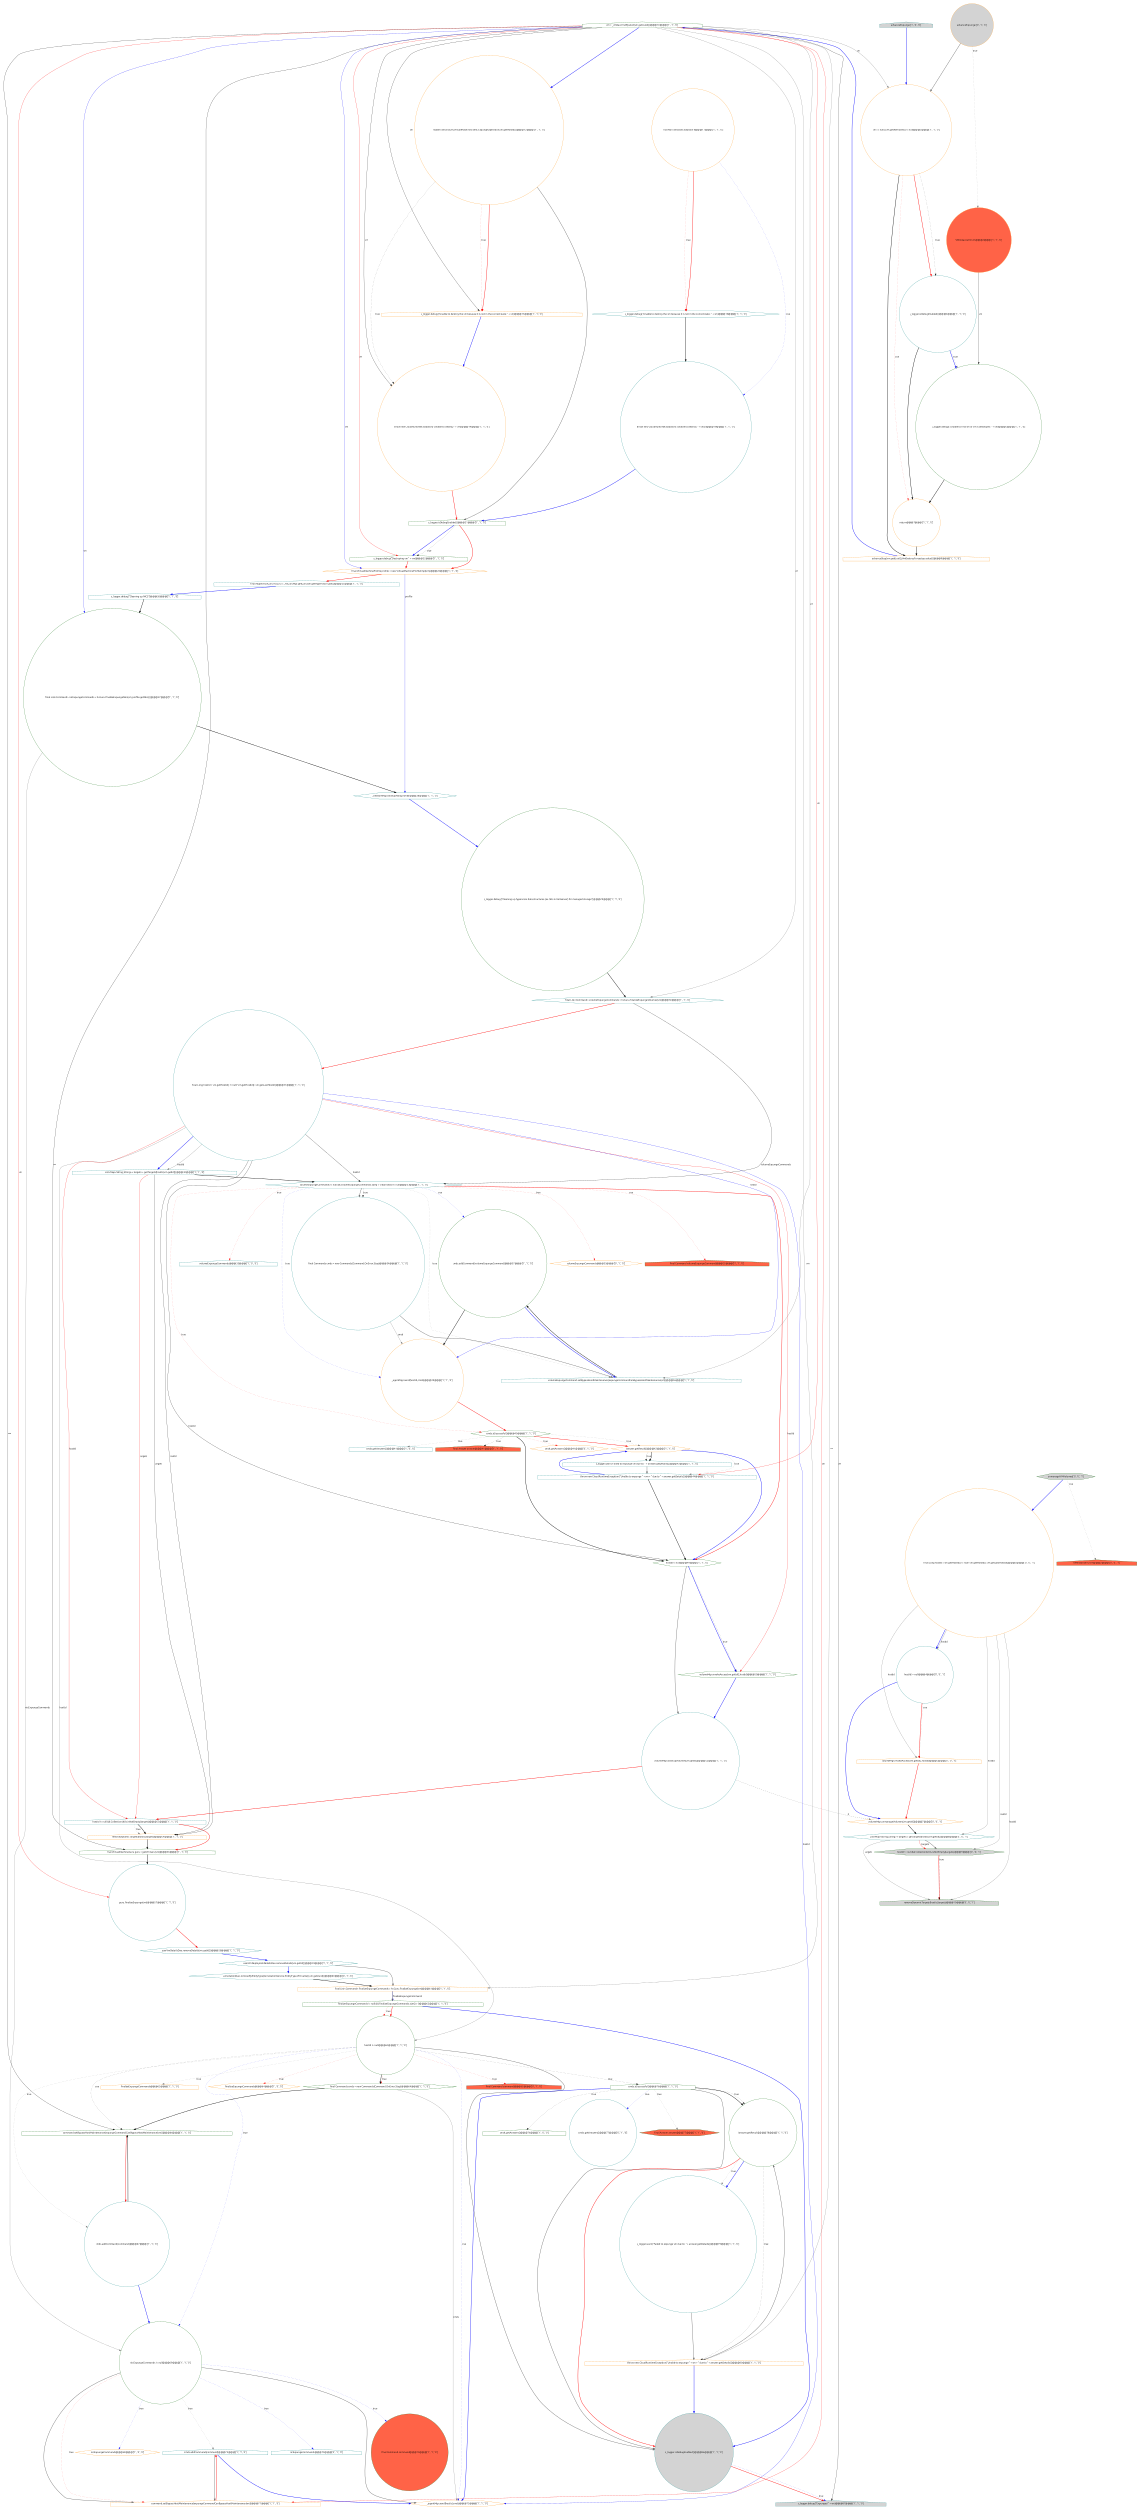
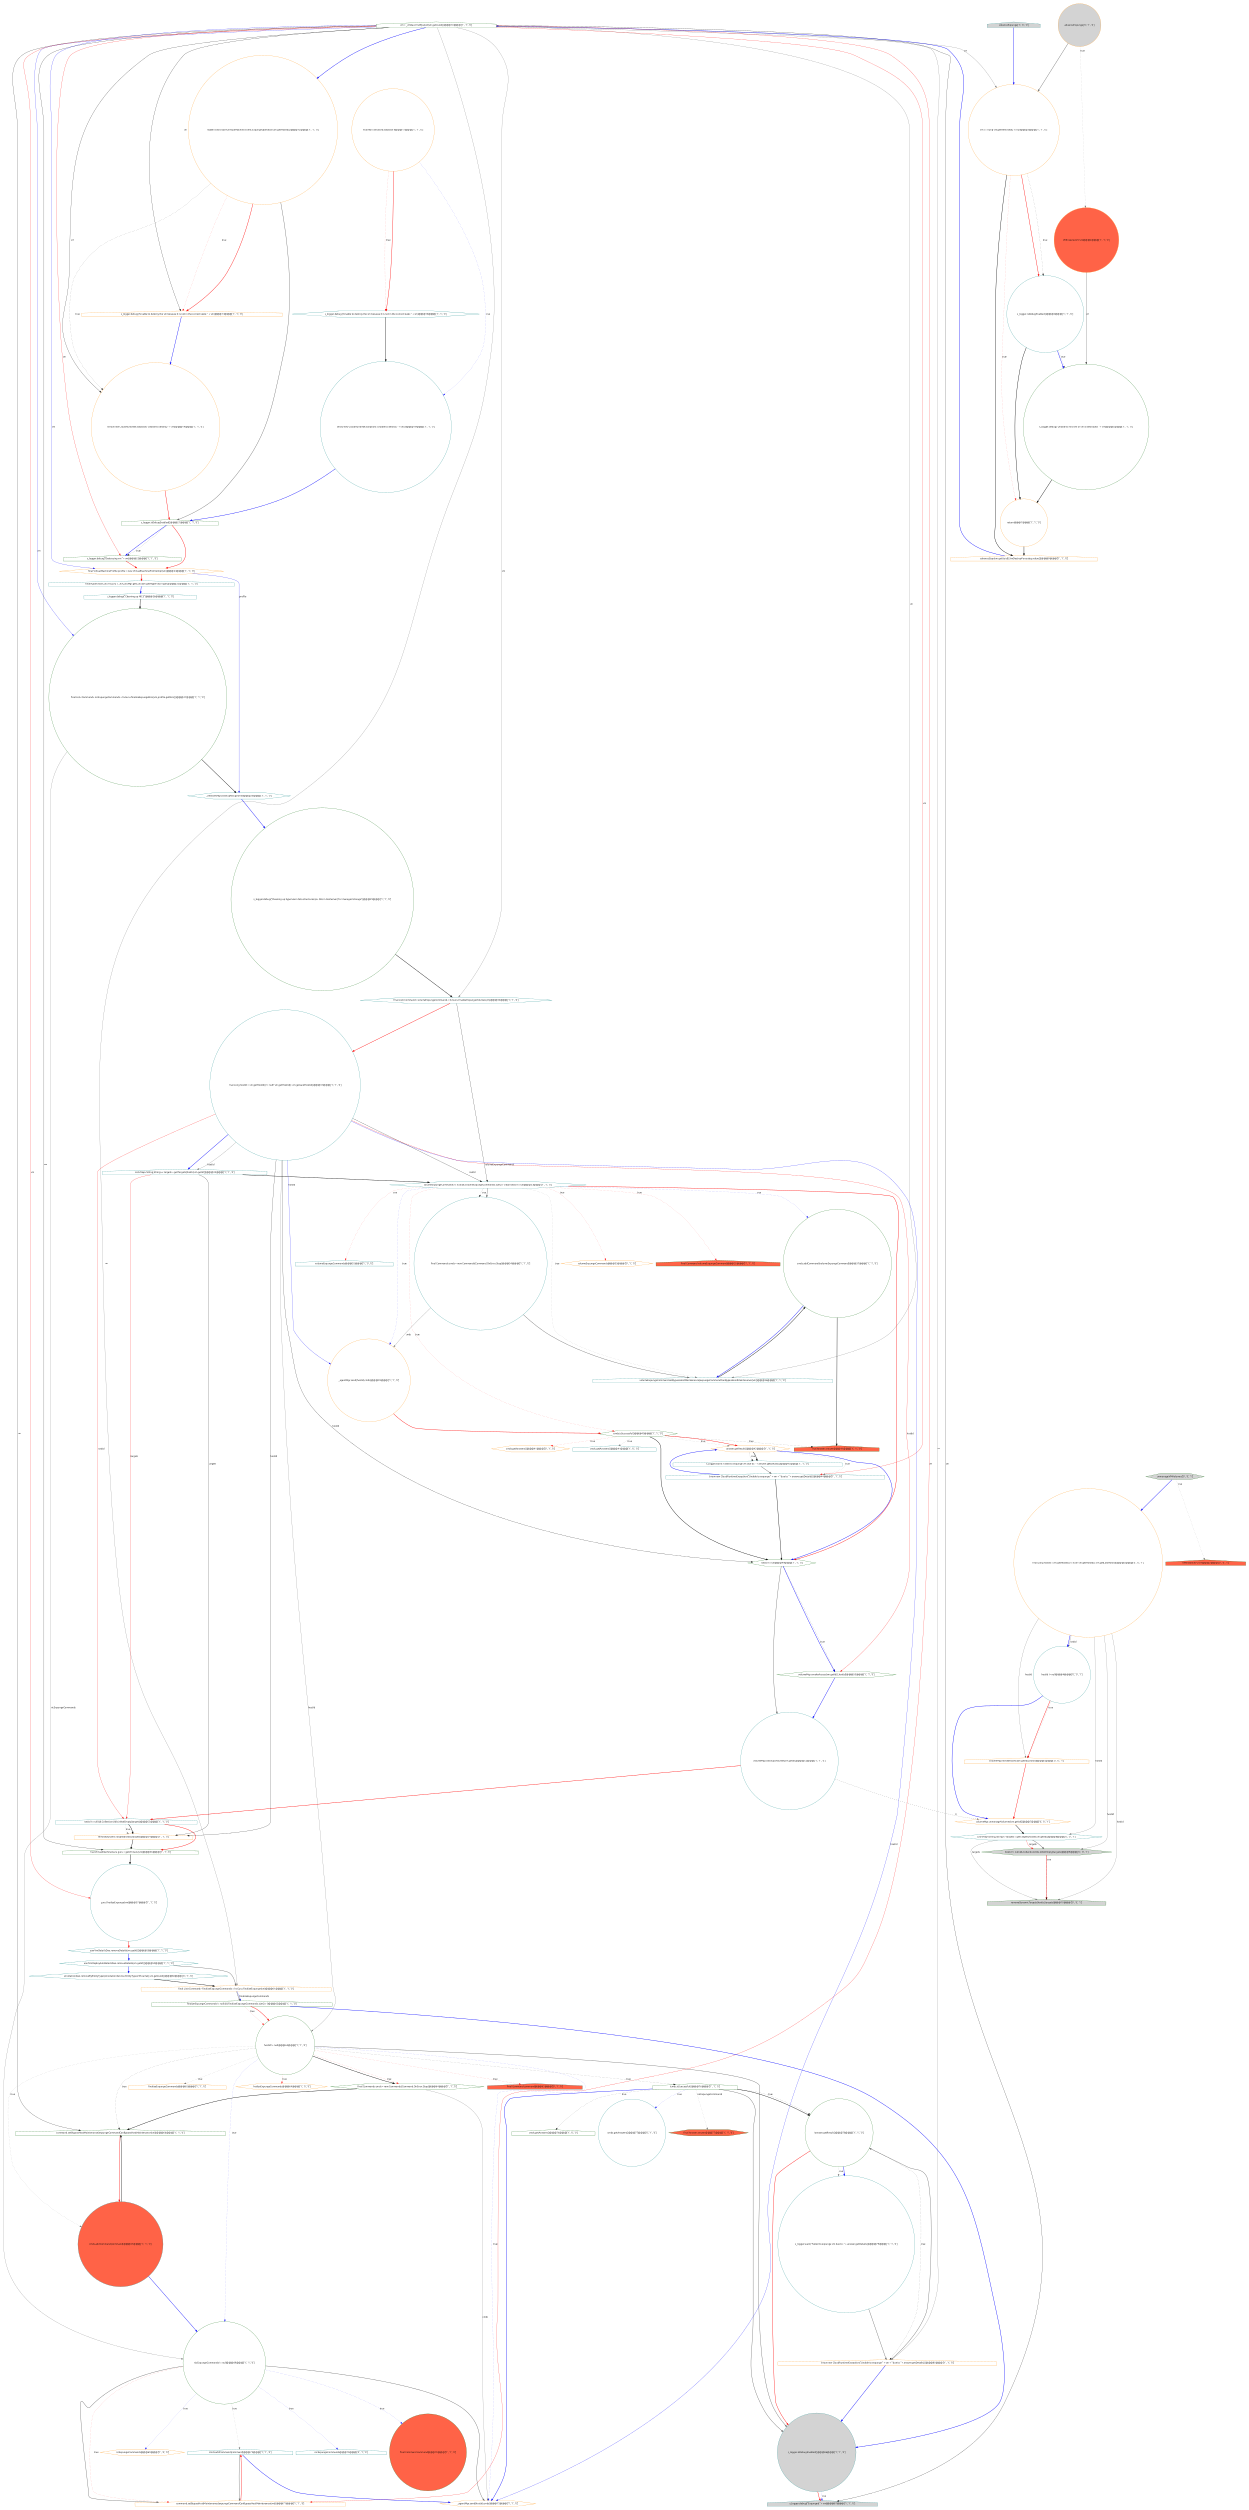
(455, 1327) -> (837, 1381)
(659, 2094) -> (710, 2094)
(127, 2244) -> (120, 2244)
